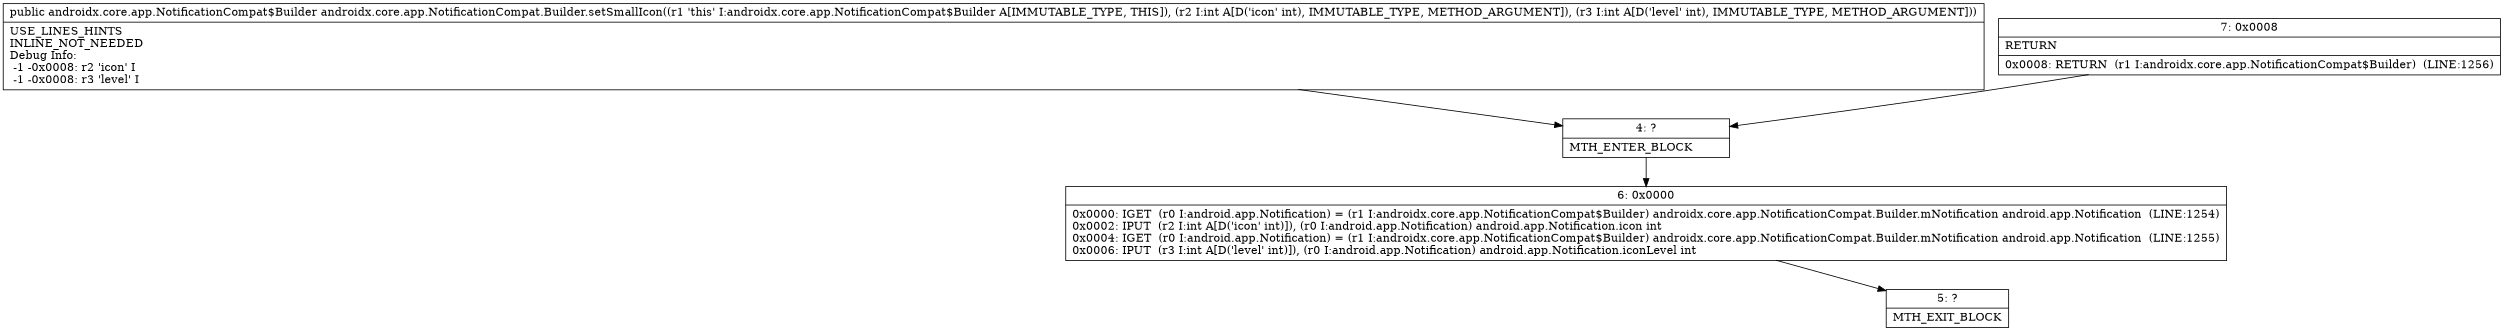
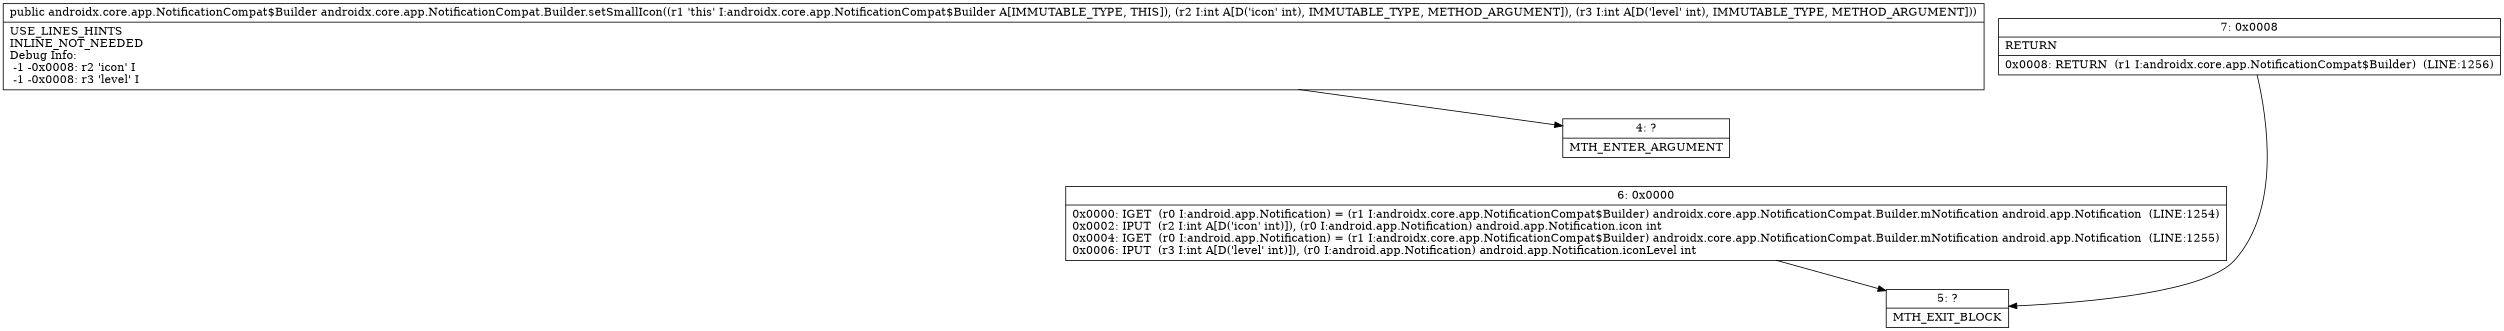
(1913, 101) -> (2222, 270)
(1631, 147) -> (1646, 147)
(1646, 168) -> none
